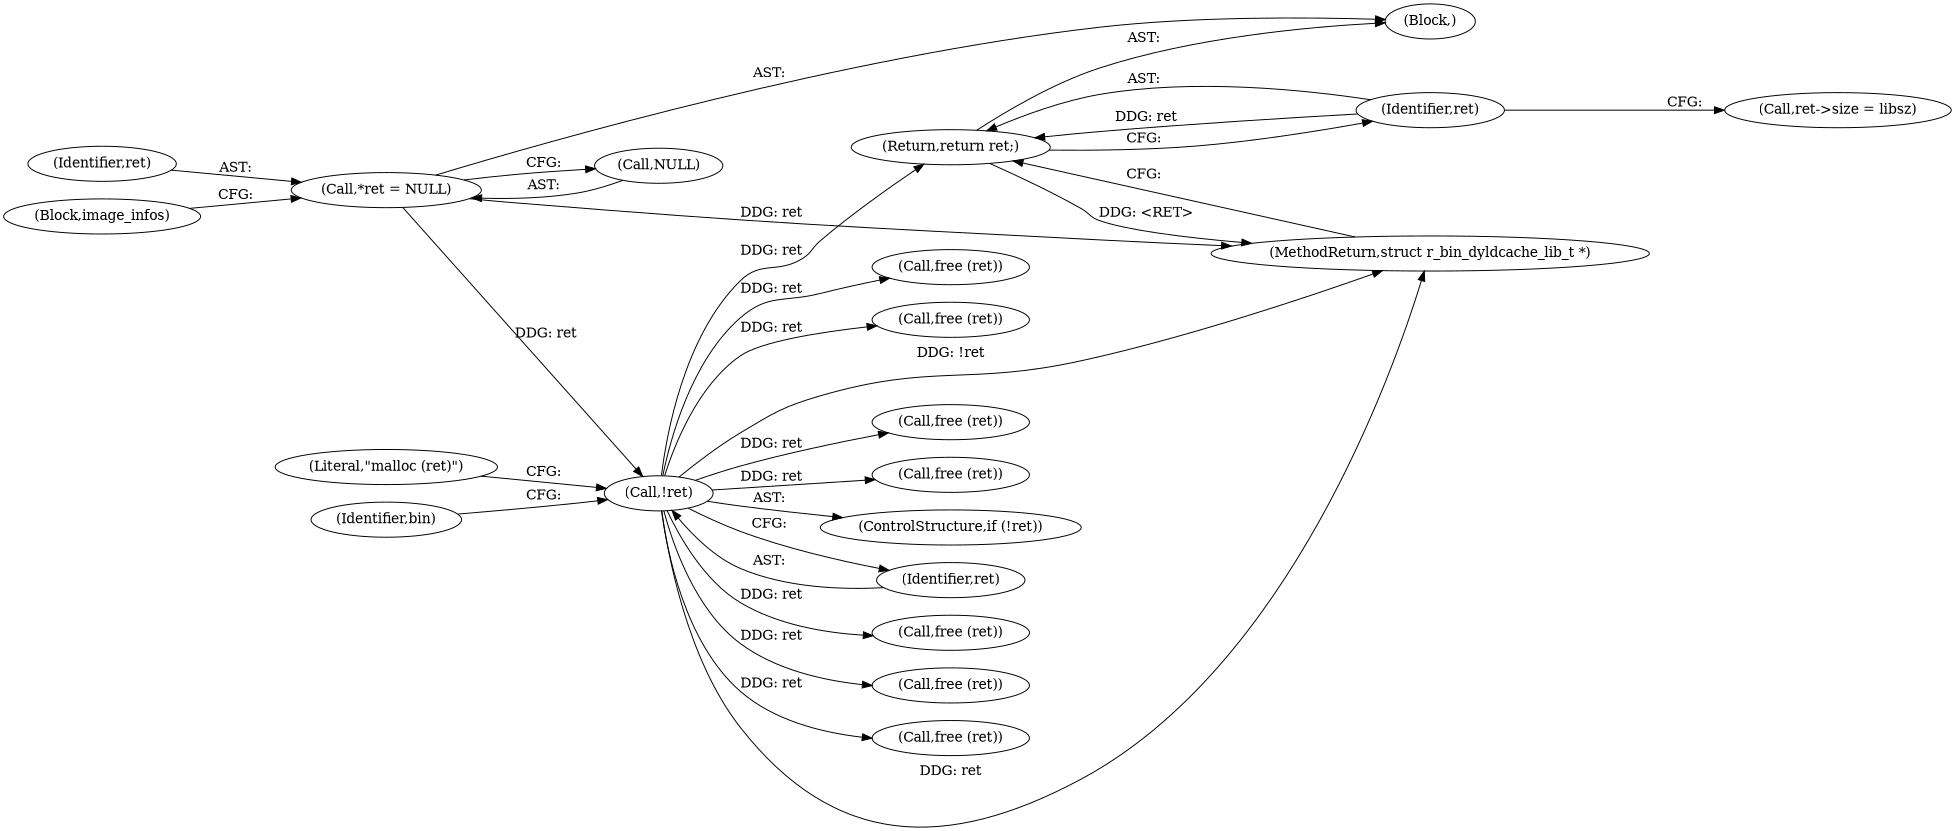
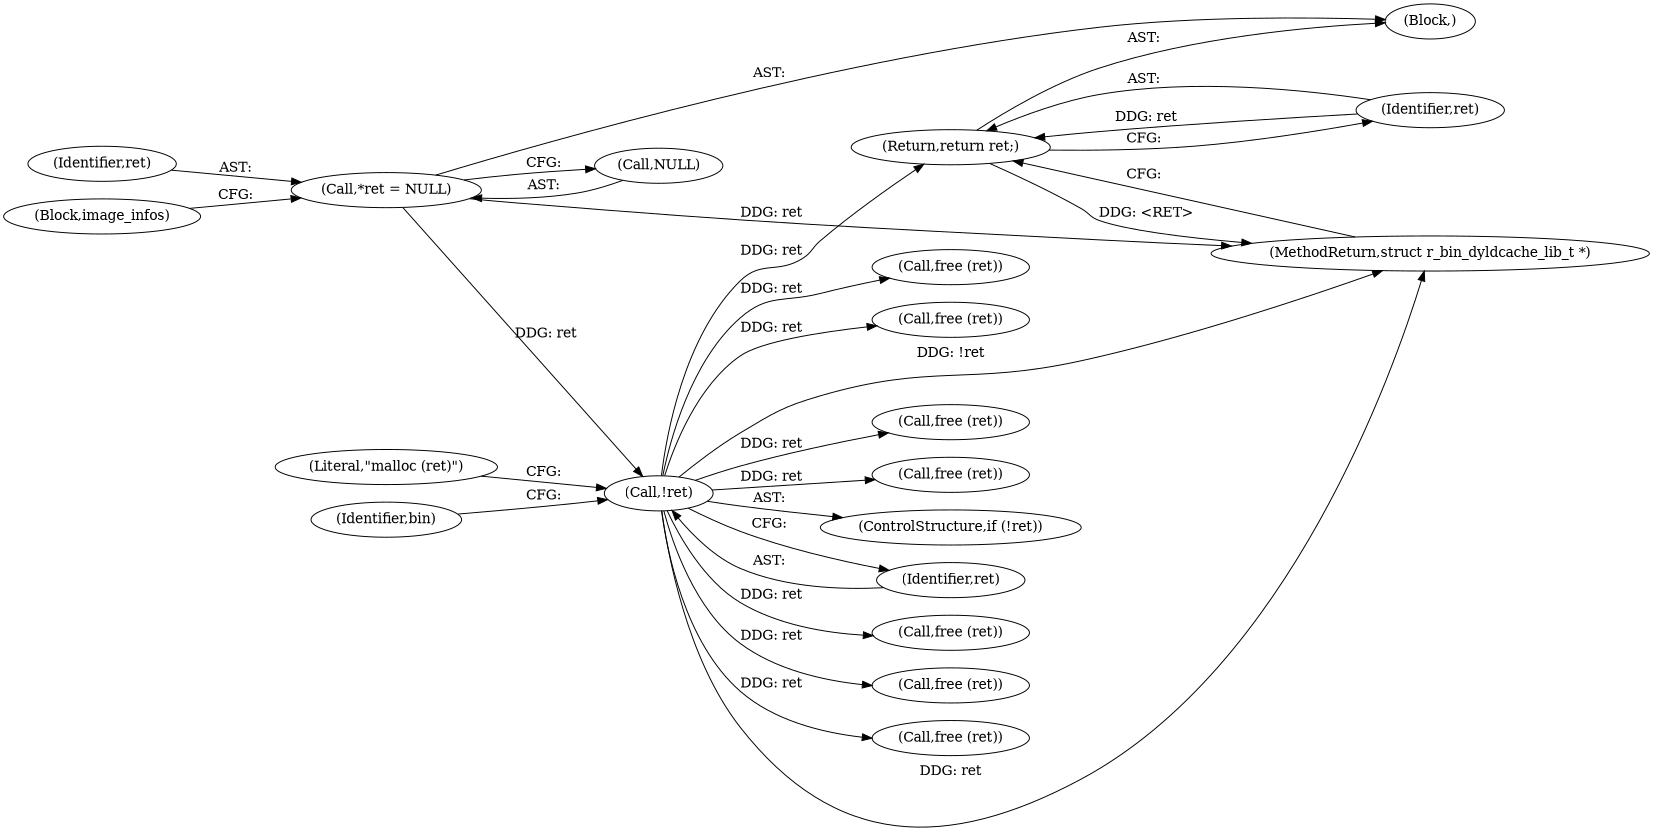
(1838, 110) -> none
